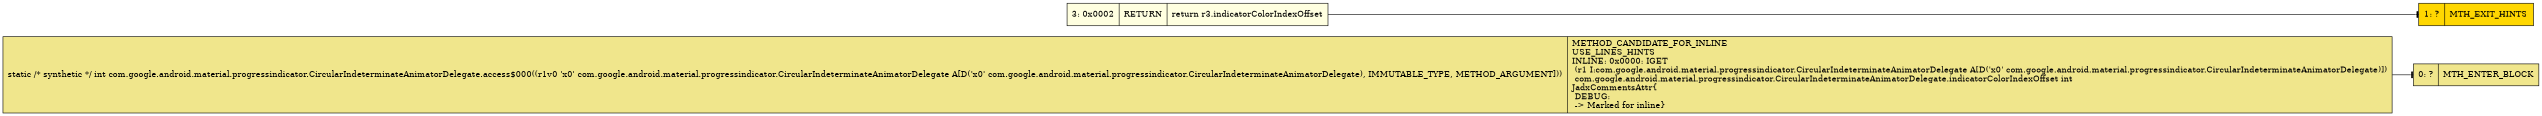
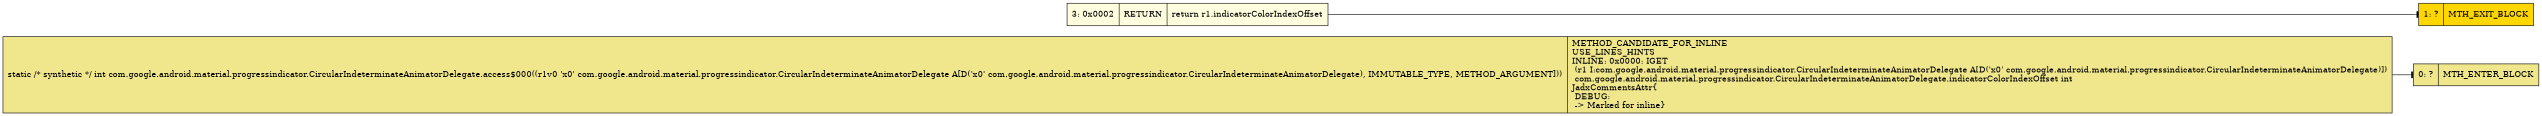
(1248, 14) -> (1248, 14)
(2489, 14) -> (2489, 14)
